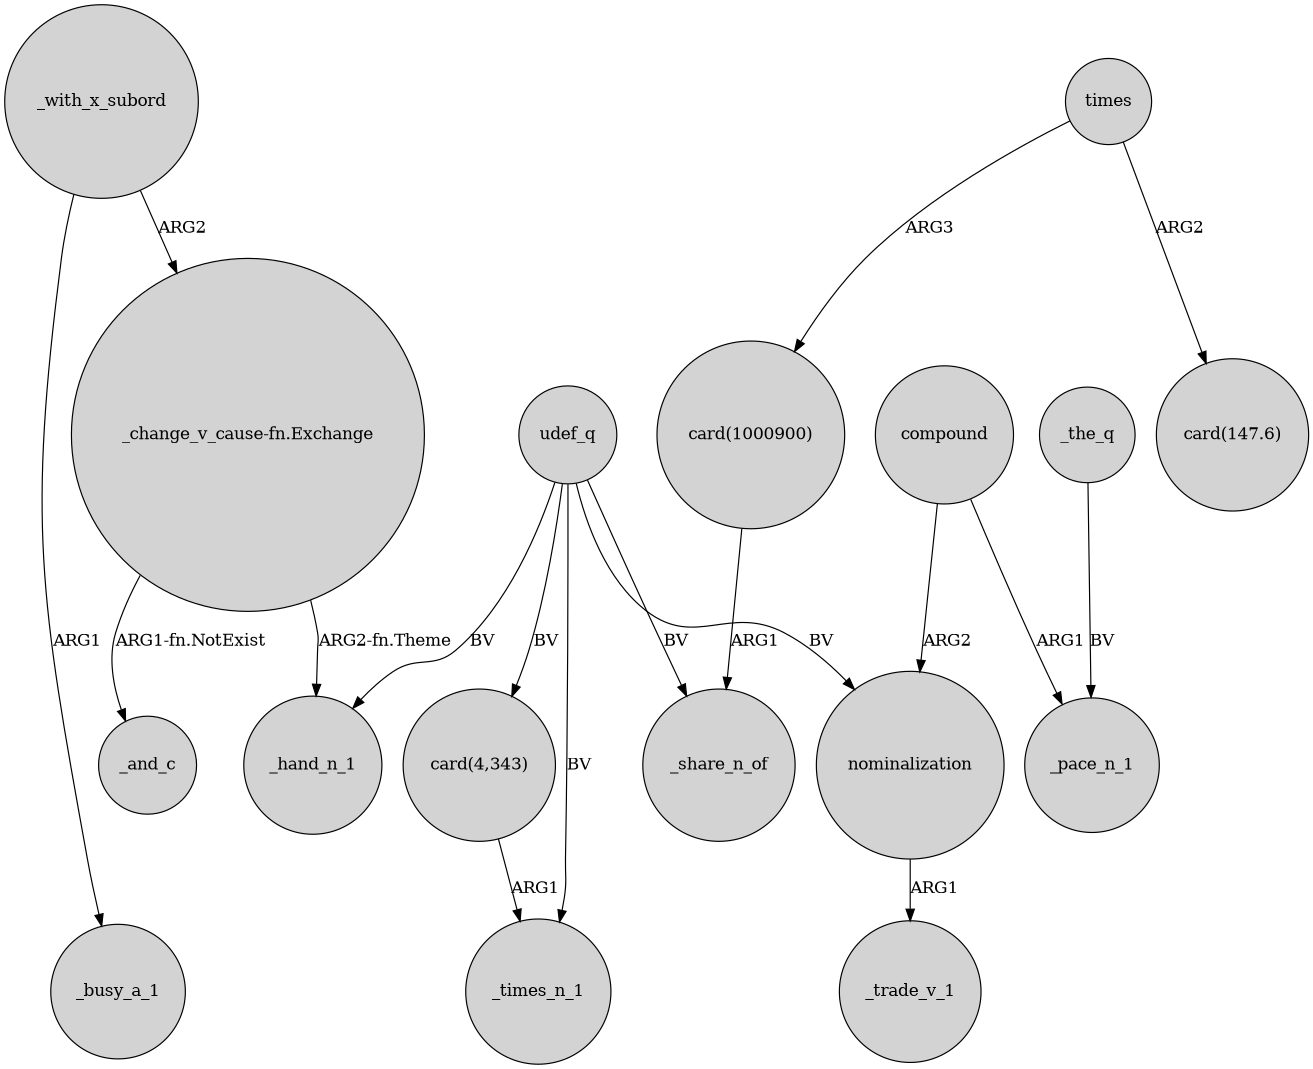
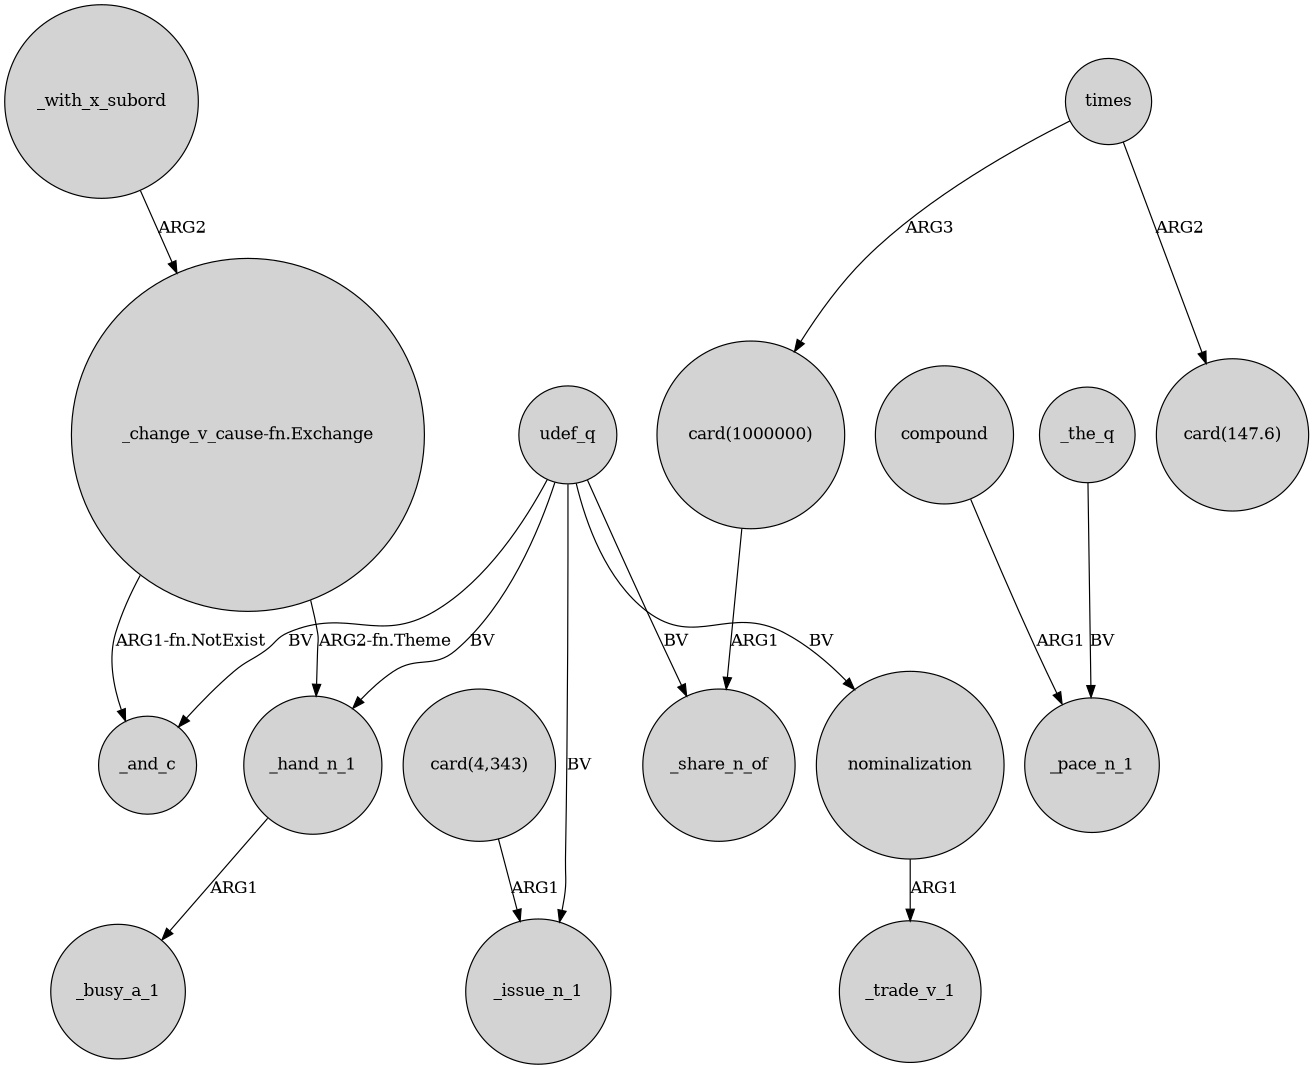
(751, 435) -> (751, 435)
(44, 555) -> (219, 875)
(929, 582) -> none
(545, 586) -> (383, 626)
(538, 992) -> (538, 992)
